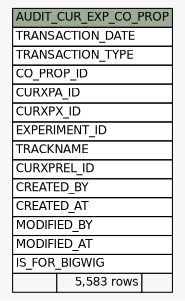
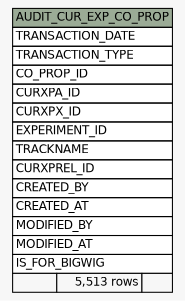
(107, 282) -> (107, 282)
